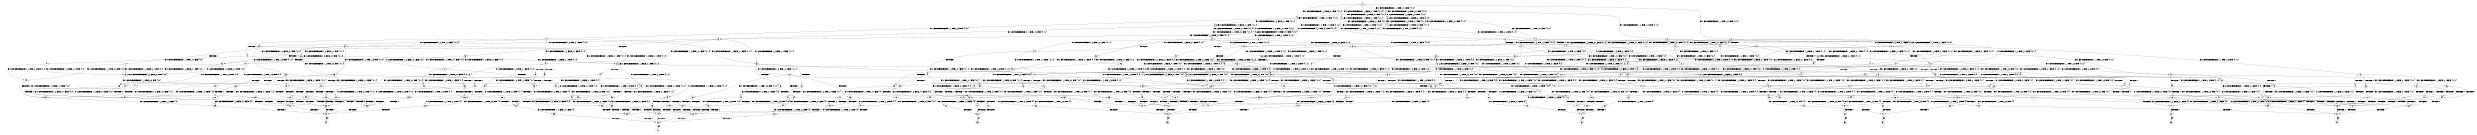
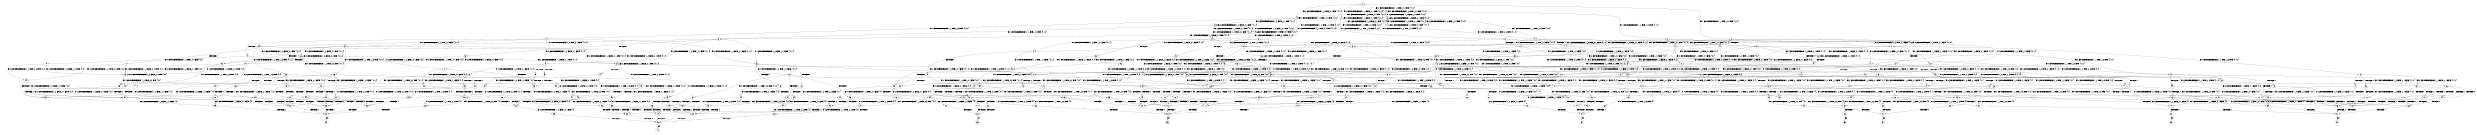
(1565, 73) -> (1479, 50)
(1436, 86) -> none
